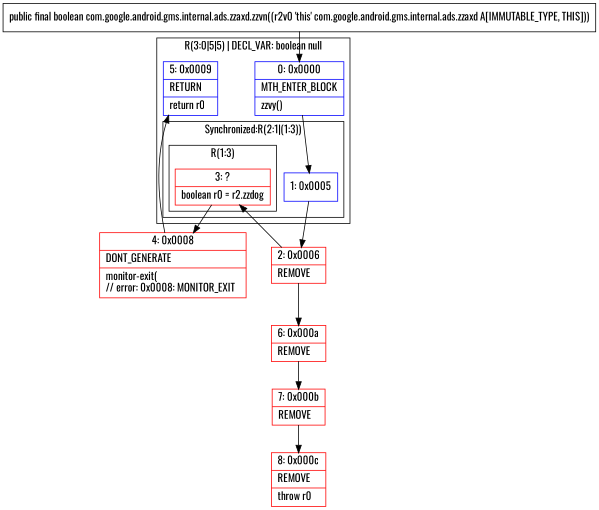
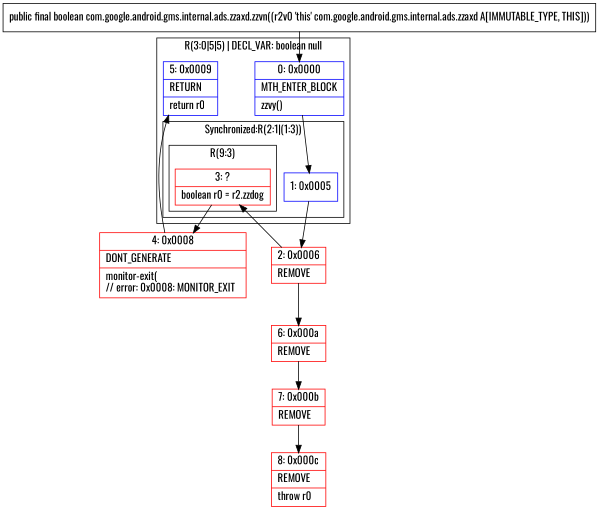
(223, 154) -> (223, 154)
